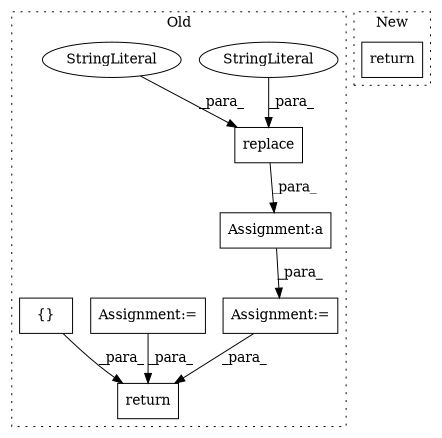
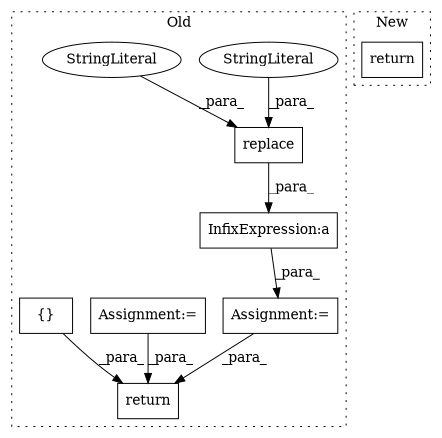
(276, 230) -> (269, 230)
